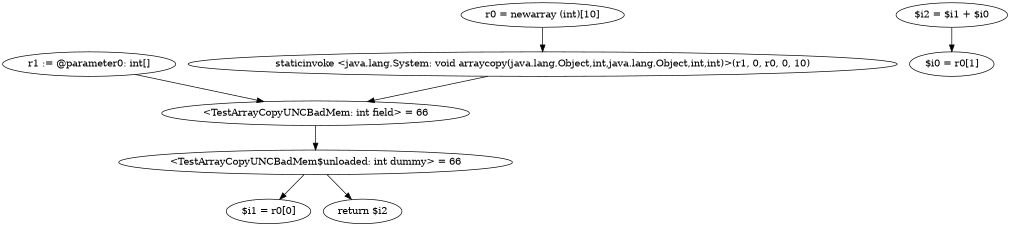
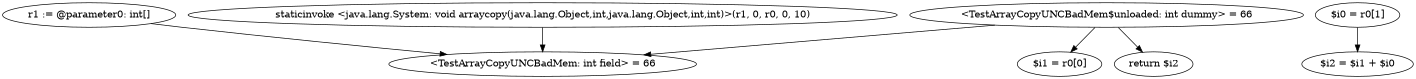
(543, 15) -> none
(952, 36) -> (1358, 36)
(316, 134) -> (823, 40)
